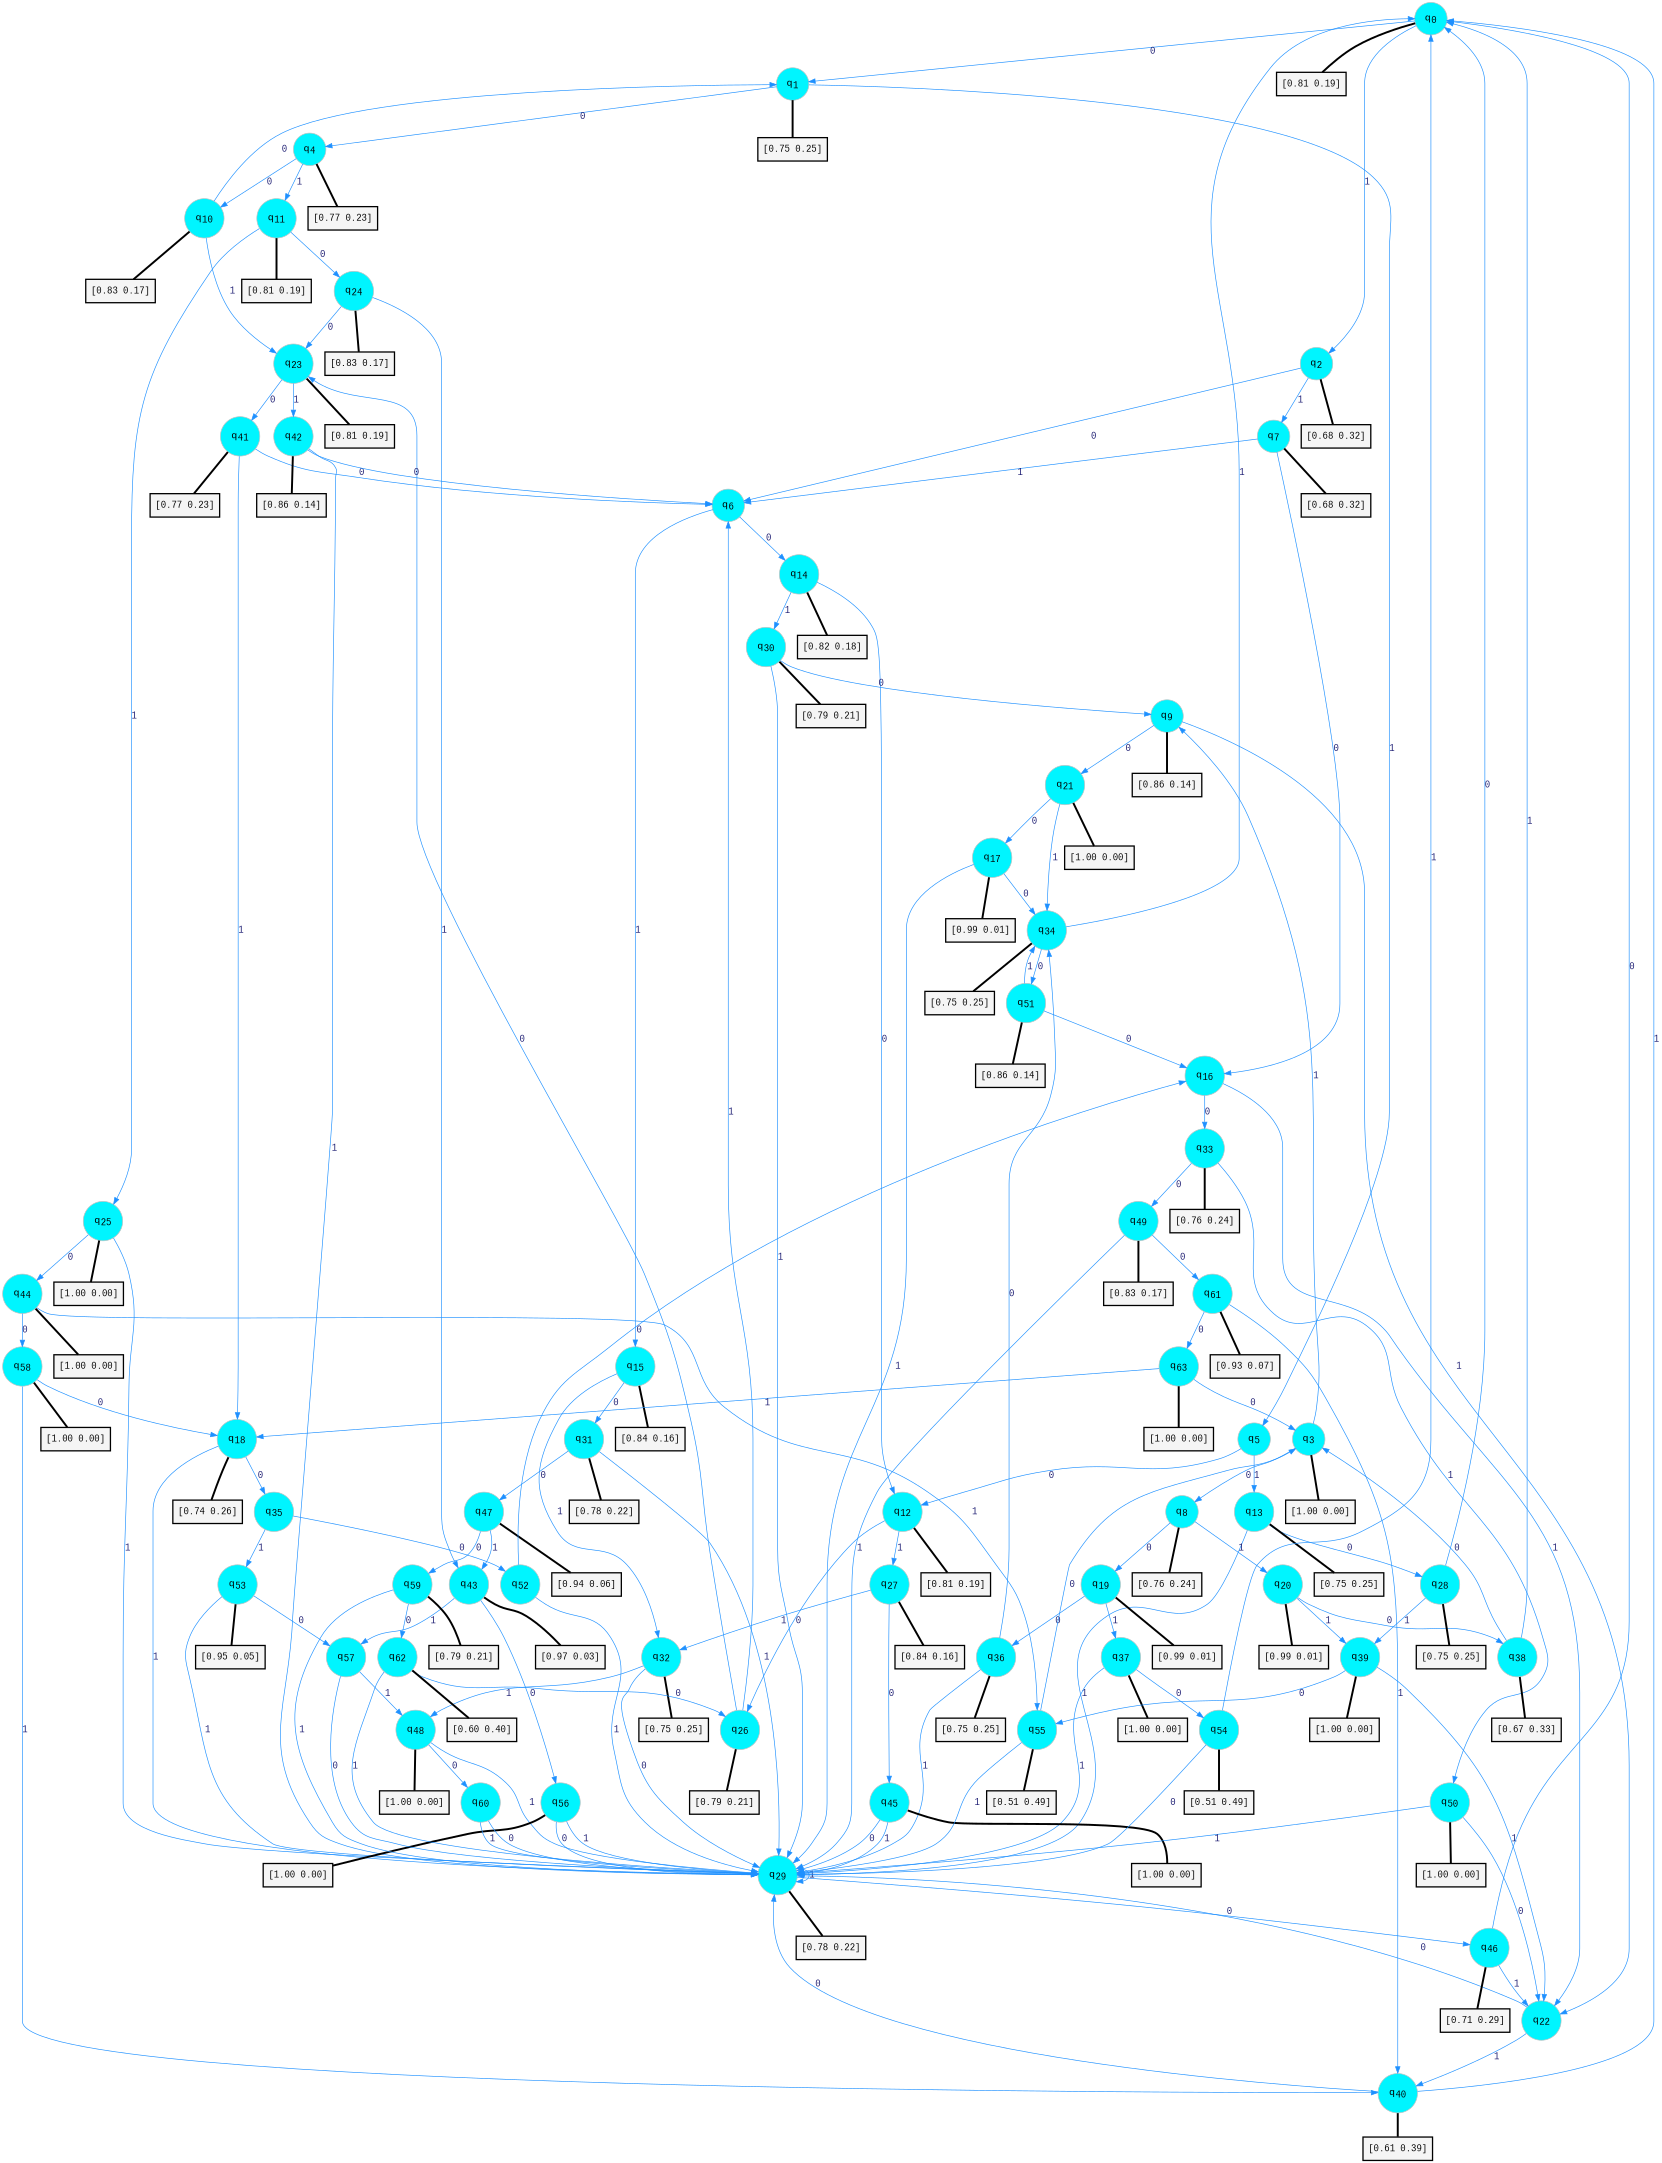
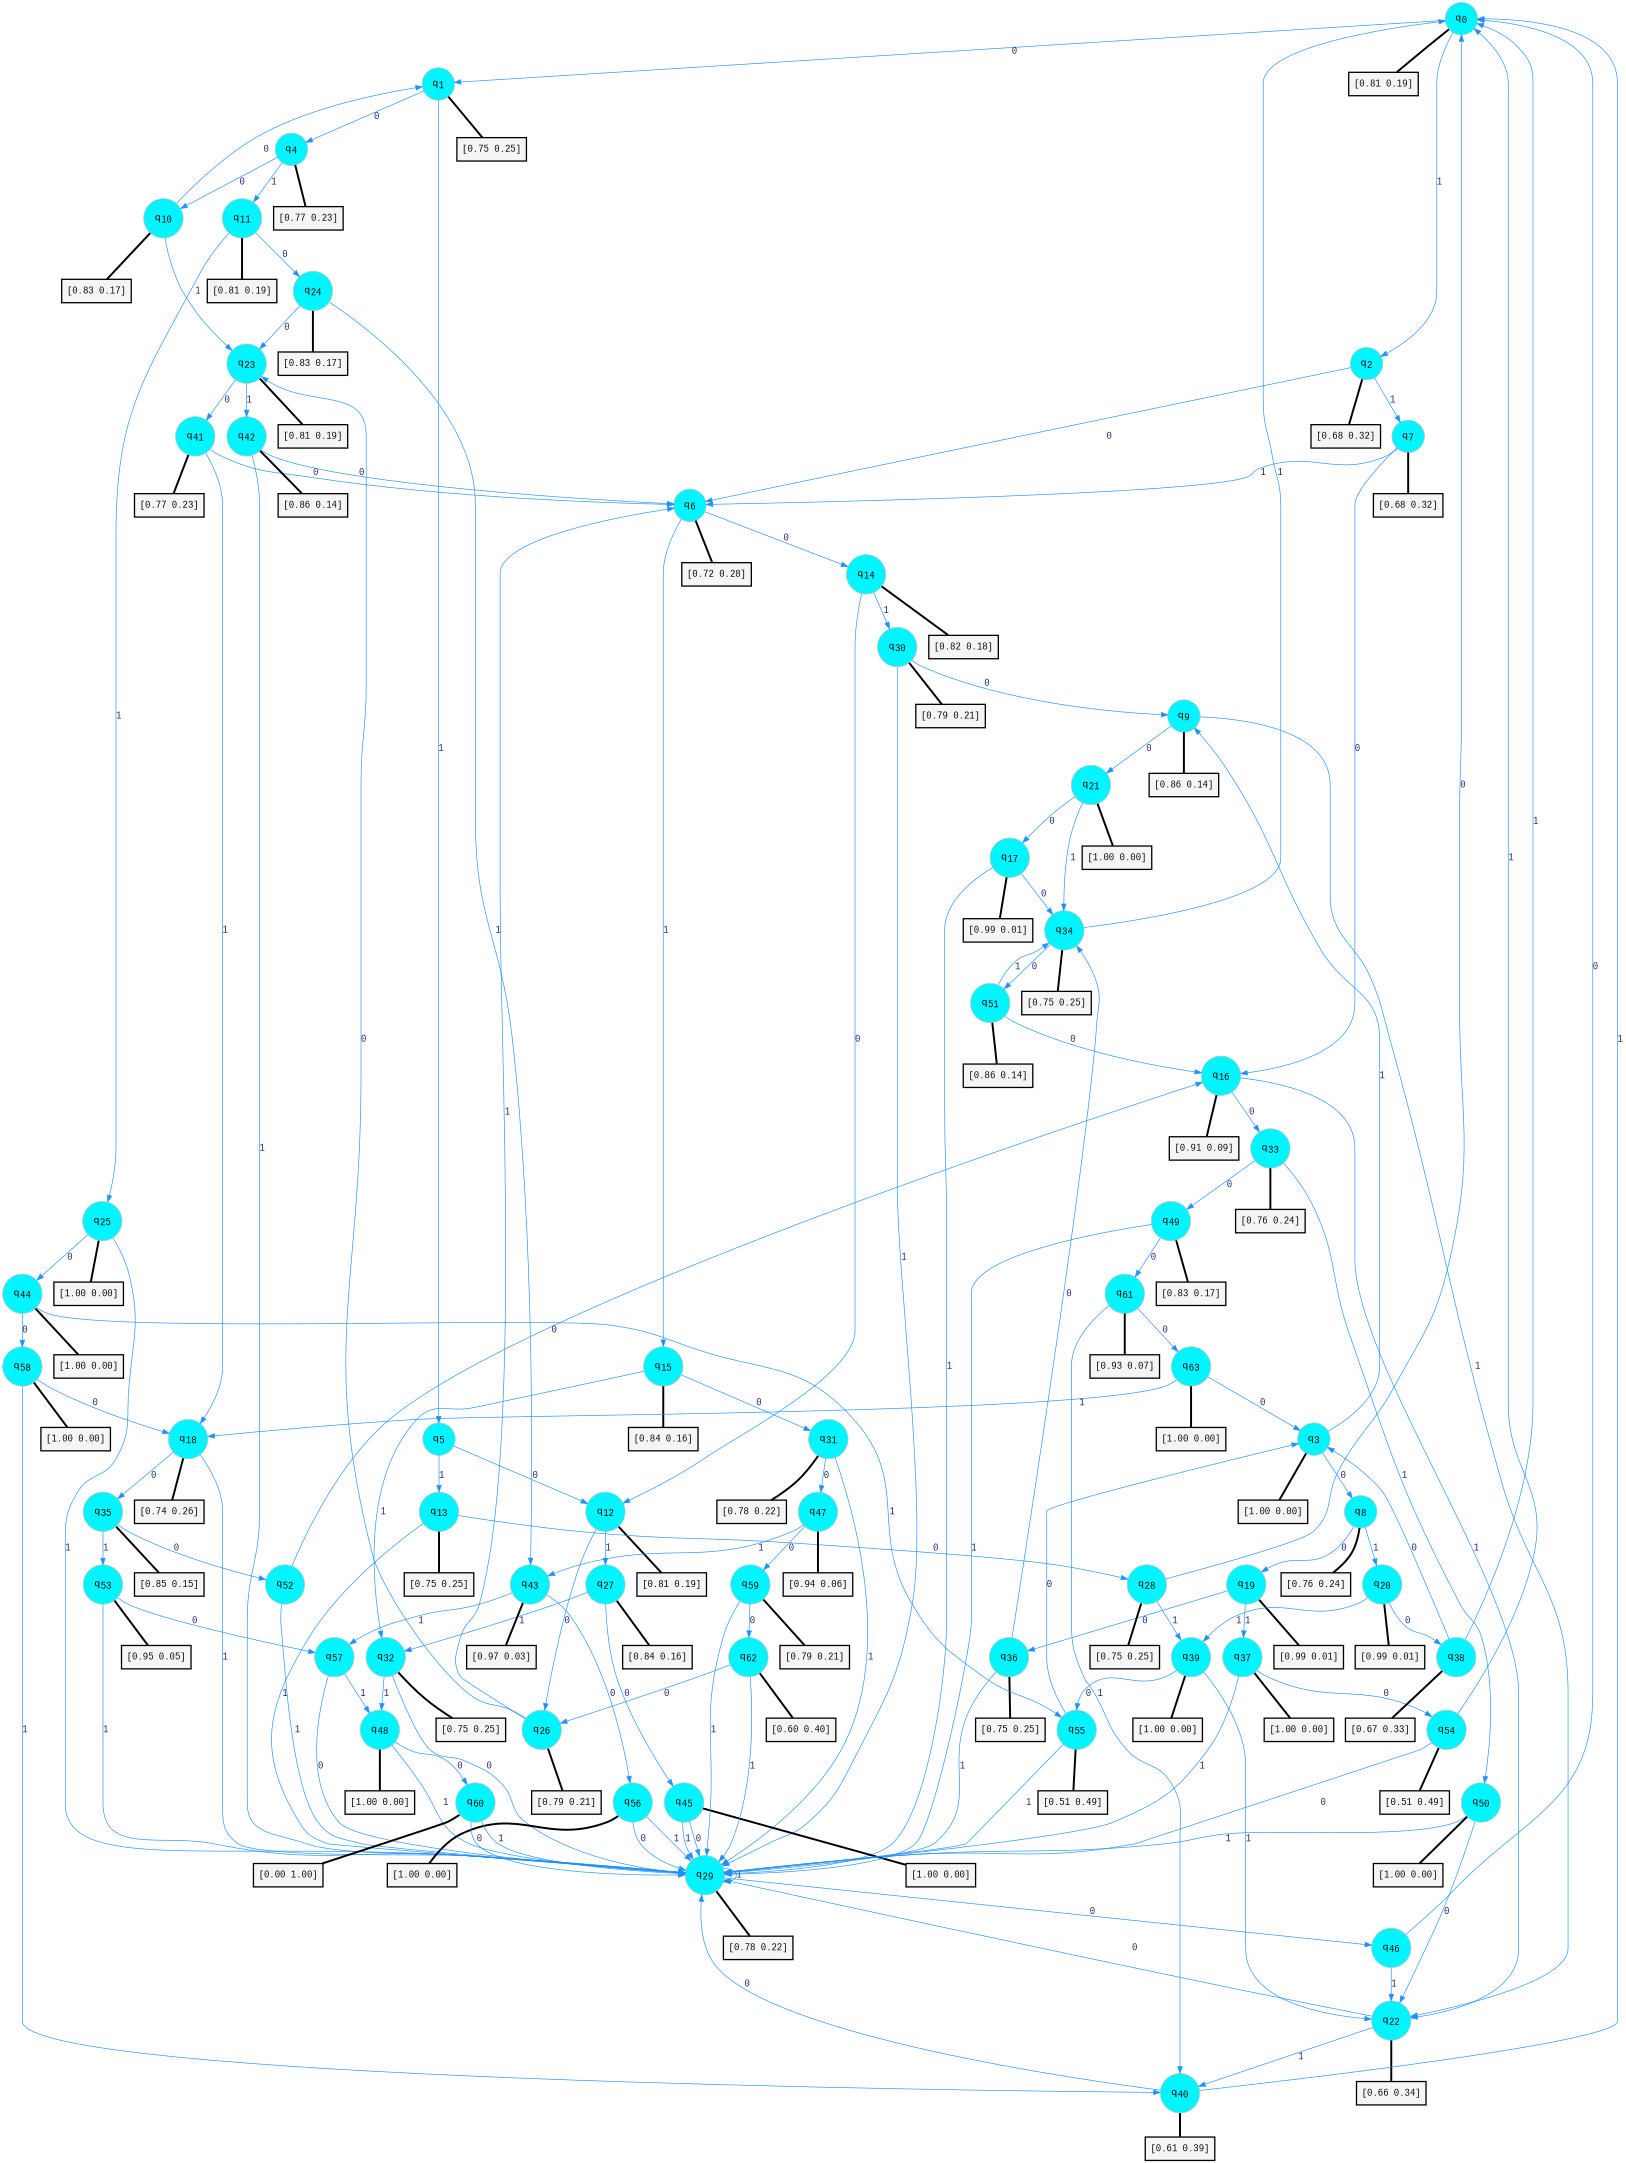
none -> (717, 574)
none -> (1204, 1148)
none -> (169, 1585)
none -> (288, 1875)
(1475, 2021) -> none
none -> (1391, 2093)
